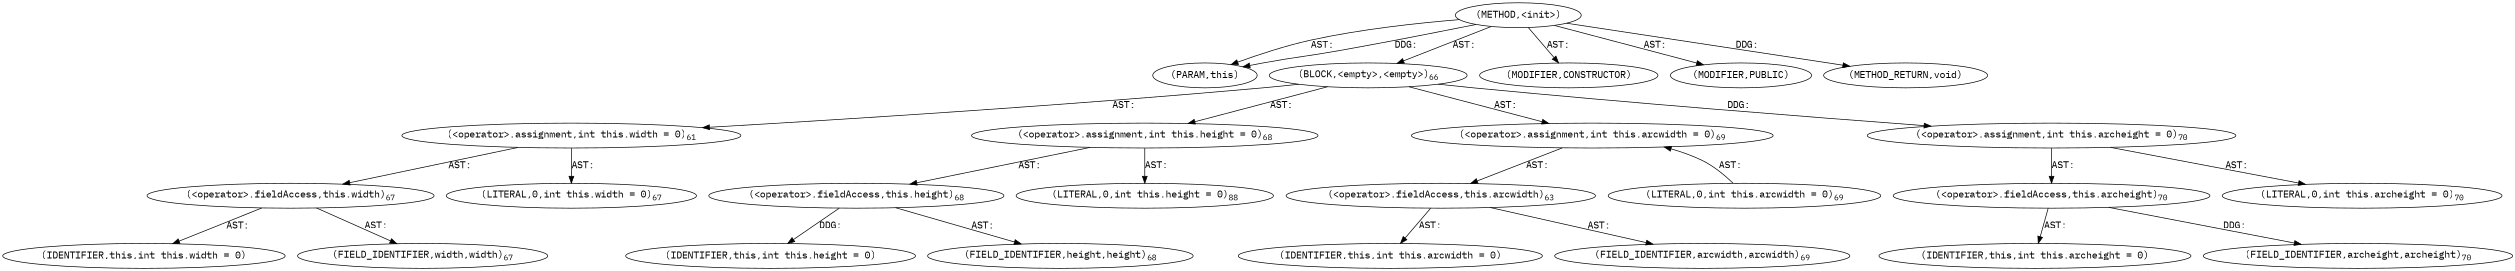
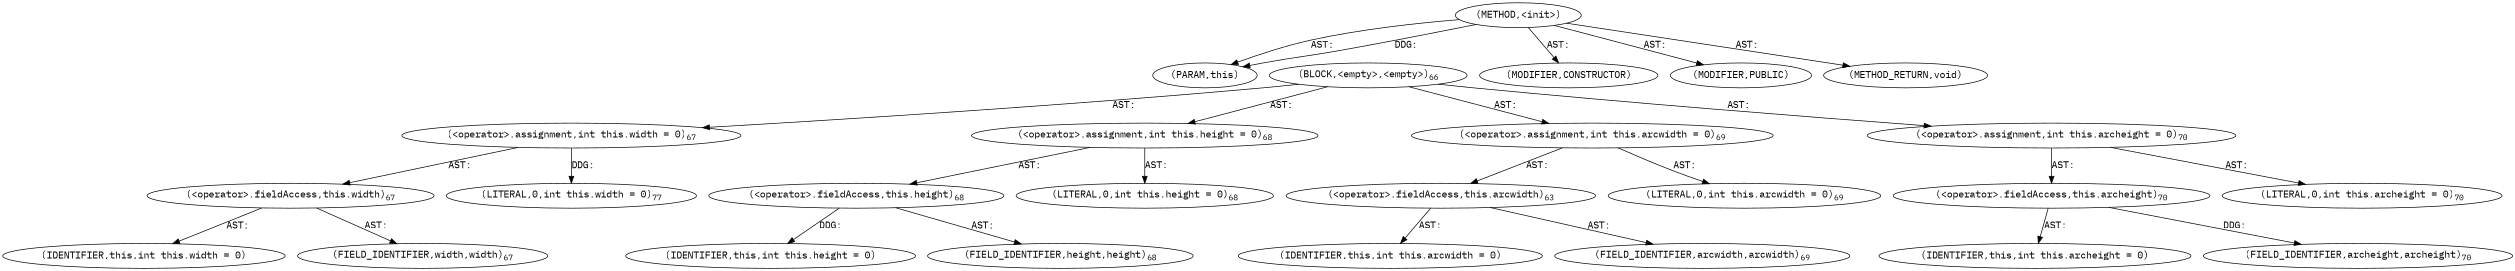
(1447, 44) -> none
(1750, 45) -> (1750, 45)
(1742, 105) -> (1742, 105)
(691, 135) -> (691, 135)
(1704, 162) -> (1660, 166)
(586, 166) -> (586, 166)
(657, 195) -> (657, 195)
(1233, 195) -> (1233, 195)
